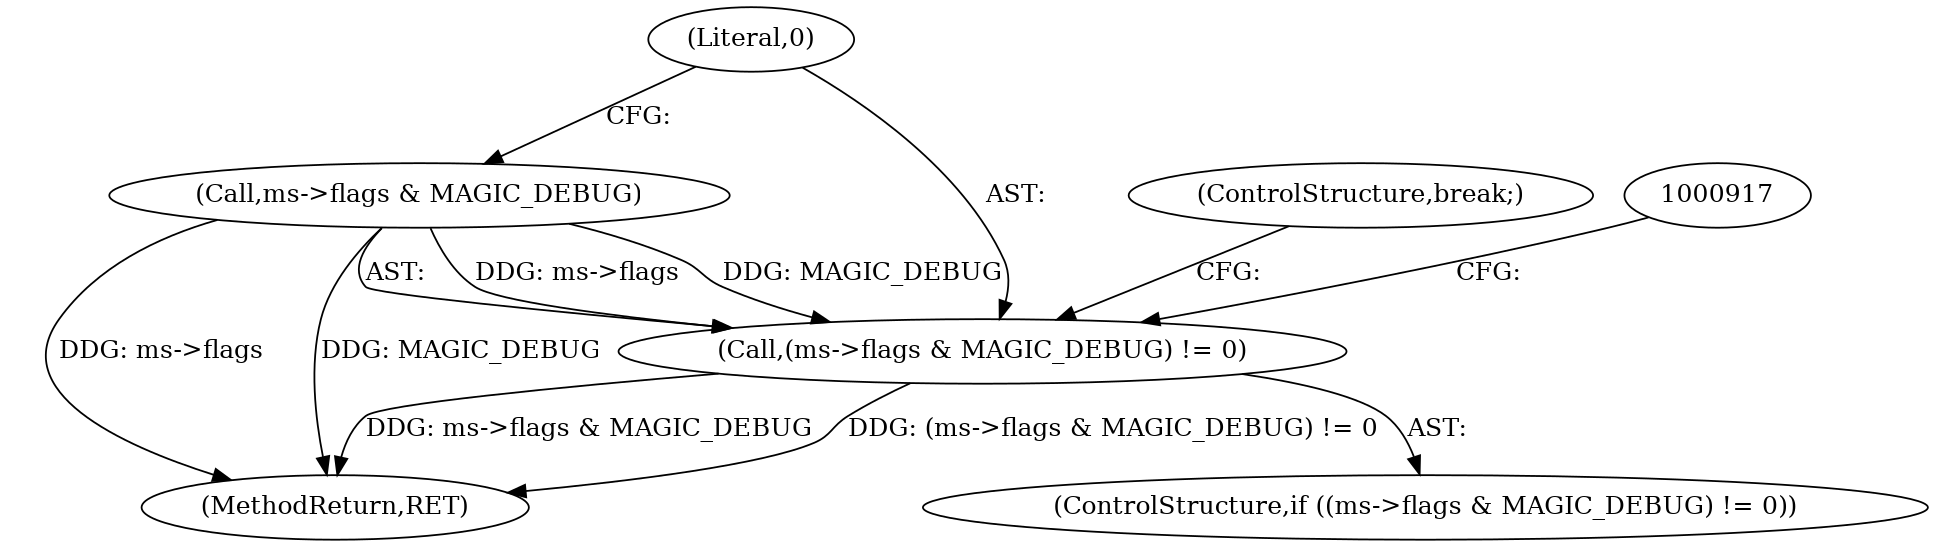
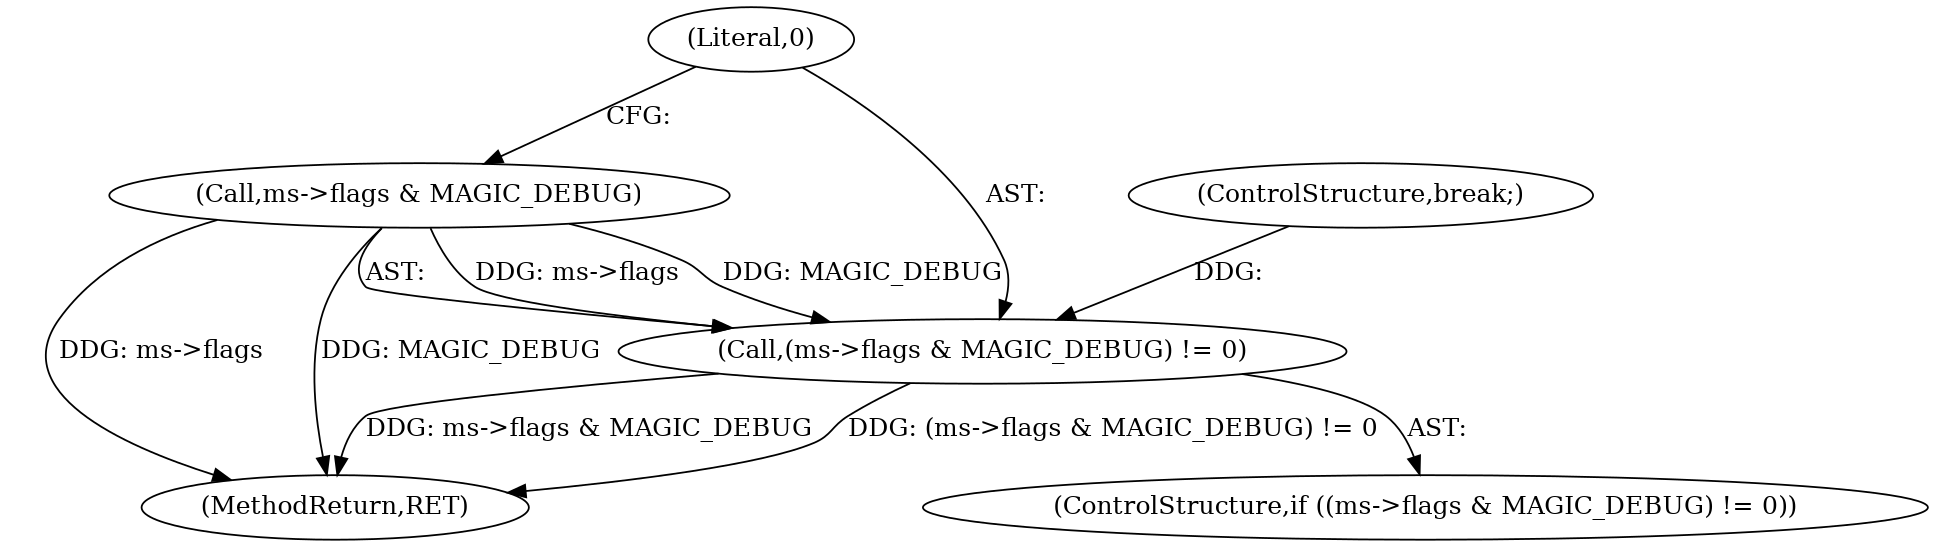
(1718, 195) -> none
(1233, 273) -> (1233, 273)
